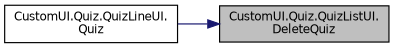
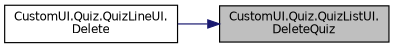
(91, 24) -> (91, 24)
